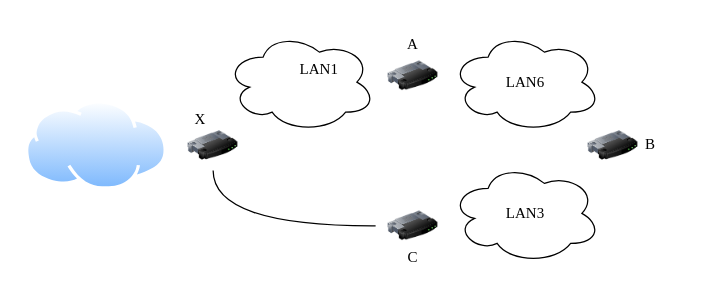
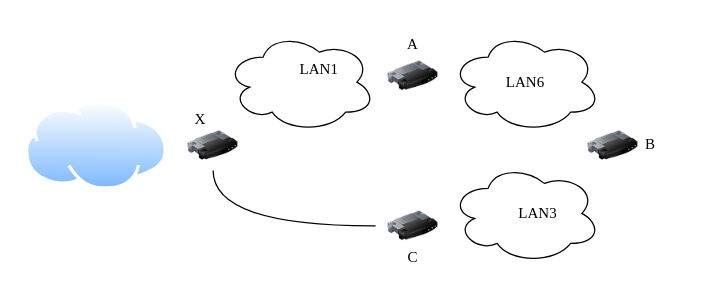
(526, 213) -> (538, 213)
